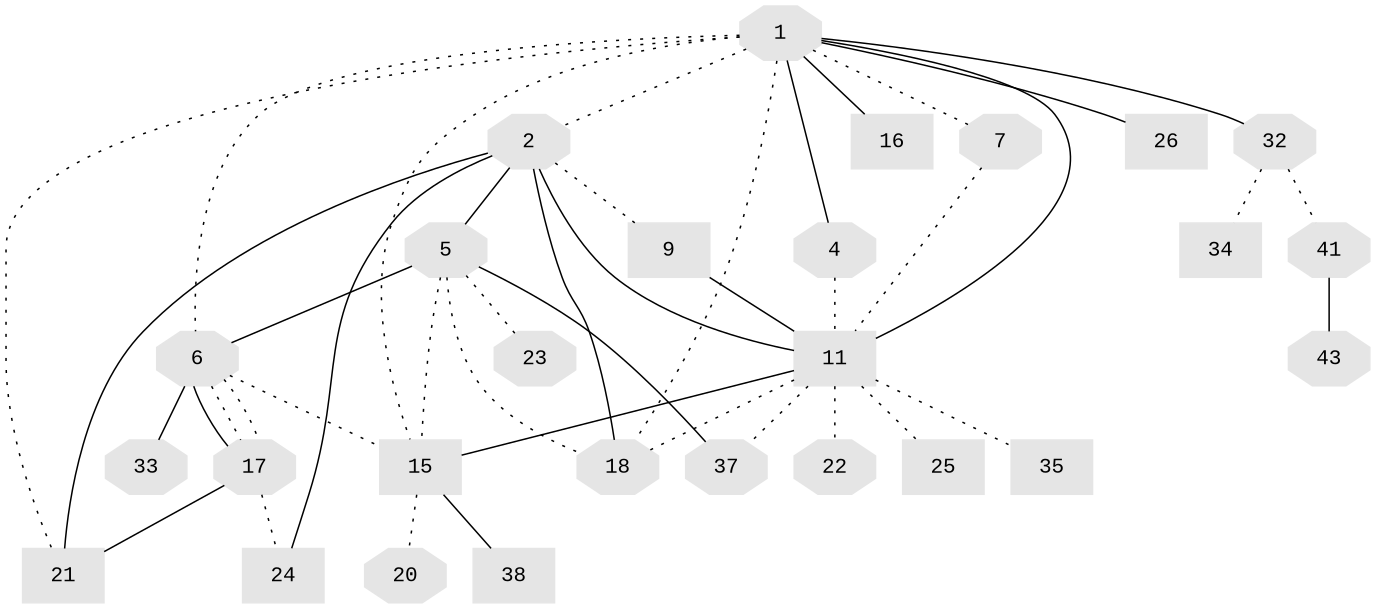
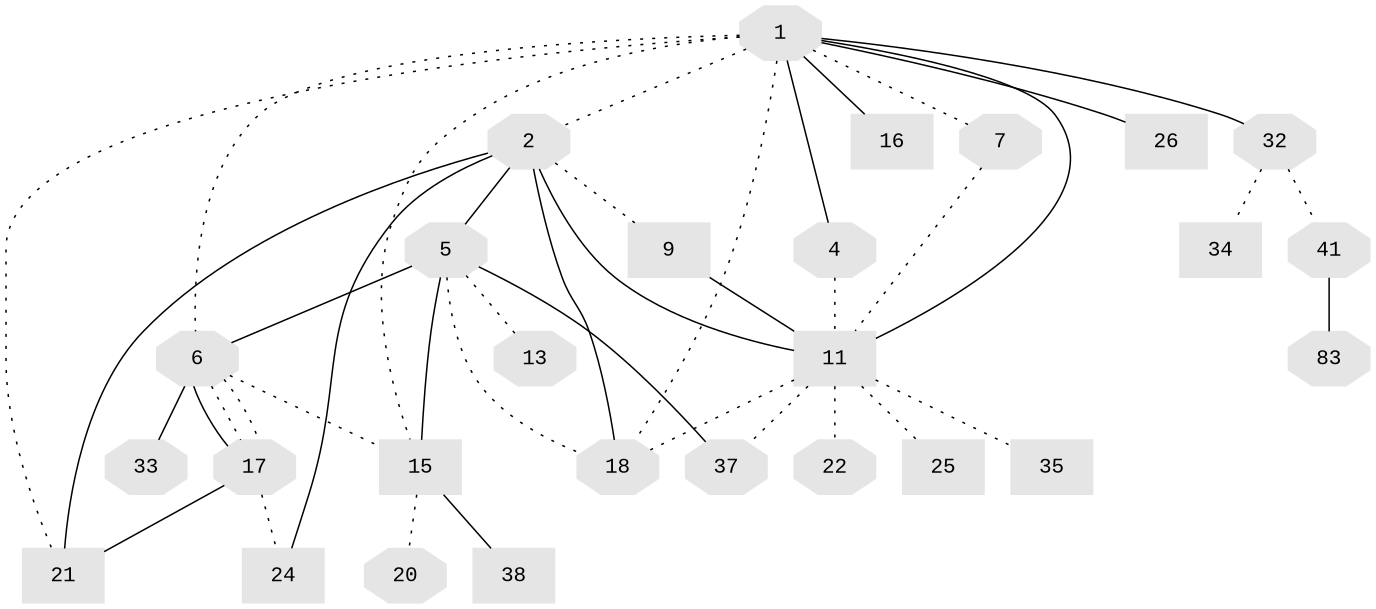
(428, 358) -> (428, 358)
(535, 359) -> (535, 359)
(1329, 359) -> (1329, 359)
(628, 413) -> none
